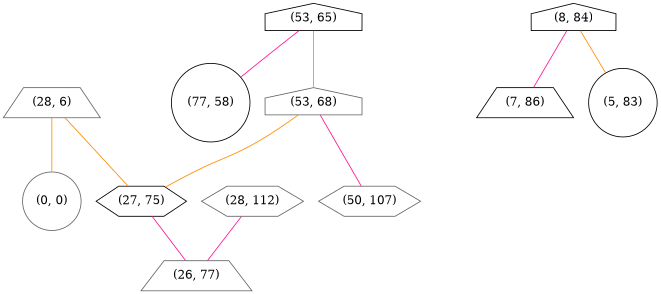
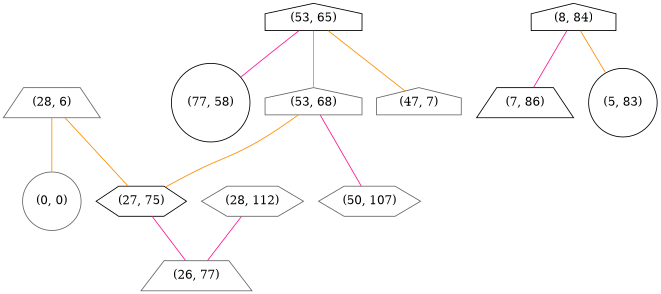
none -> (419, 103)
